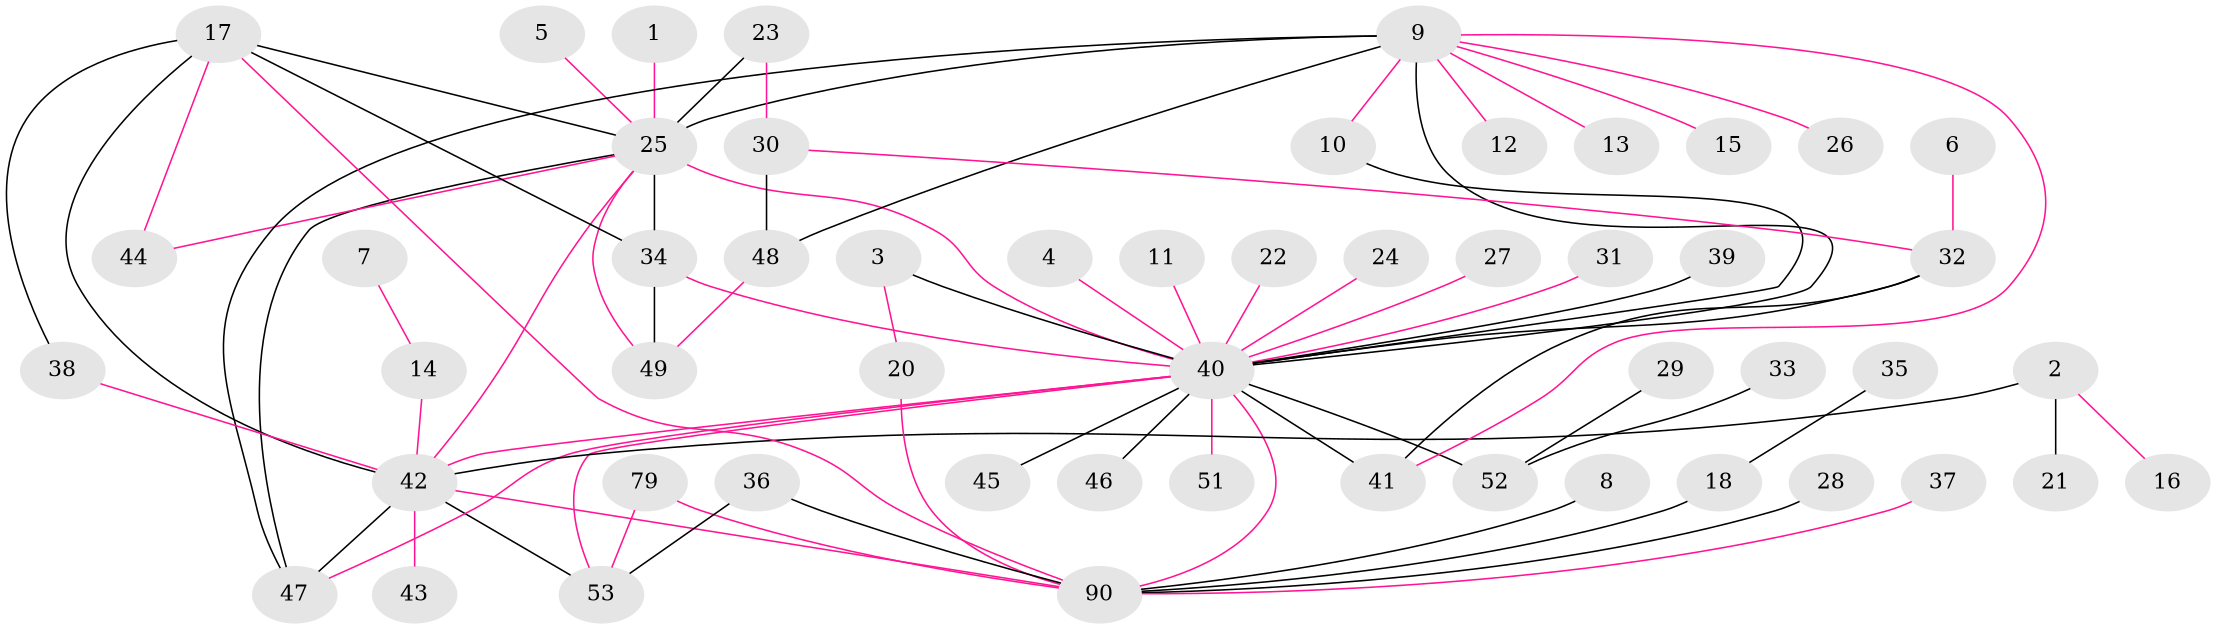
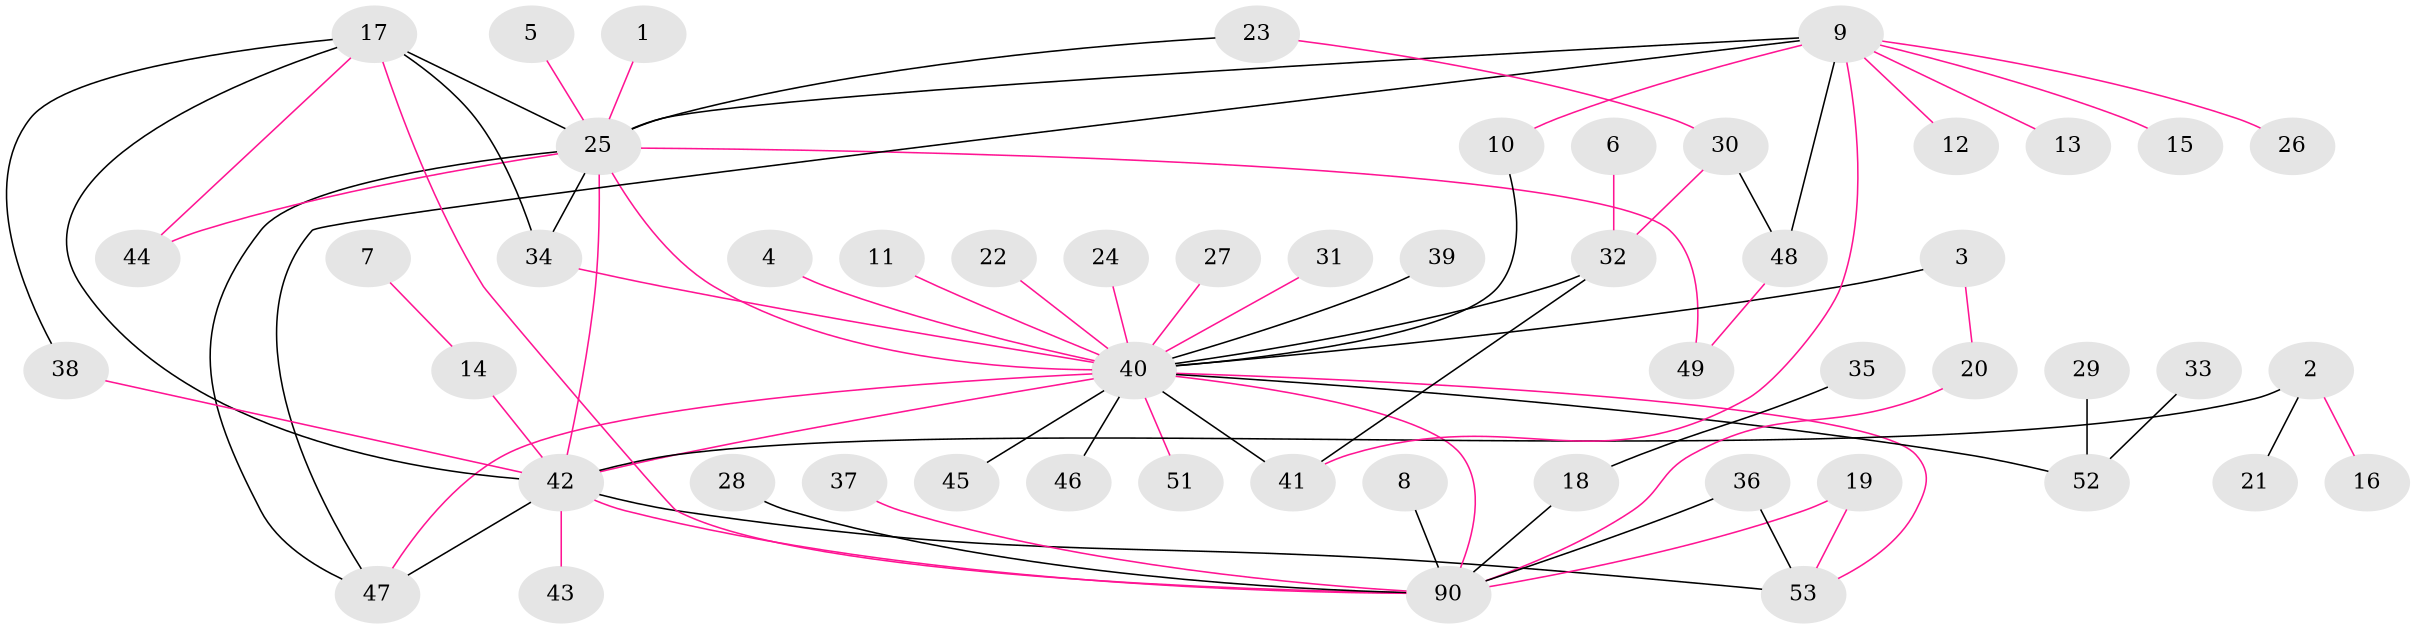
(1812, 286) -> none
(654, 315) -> none
(645, 483) -> (1860, 483)
